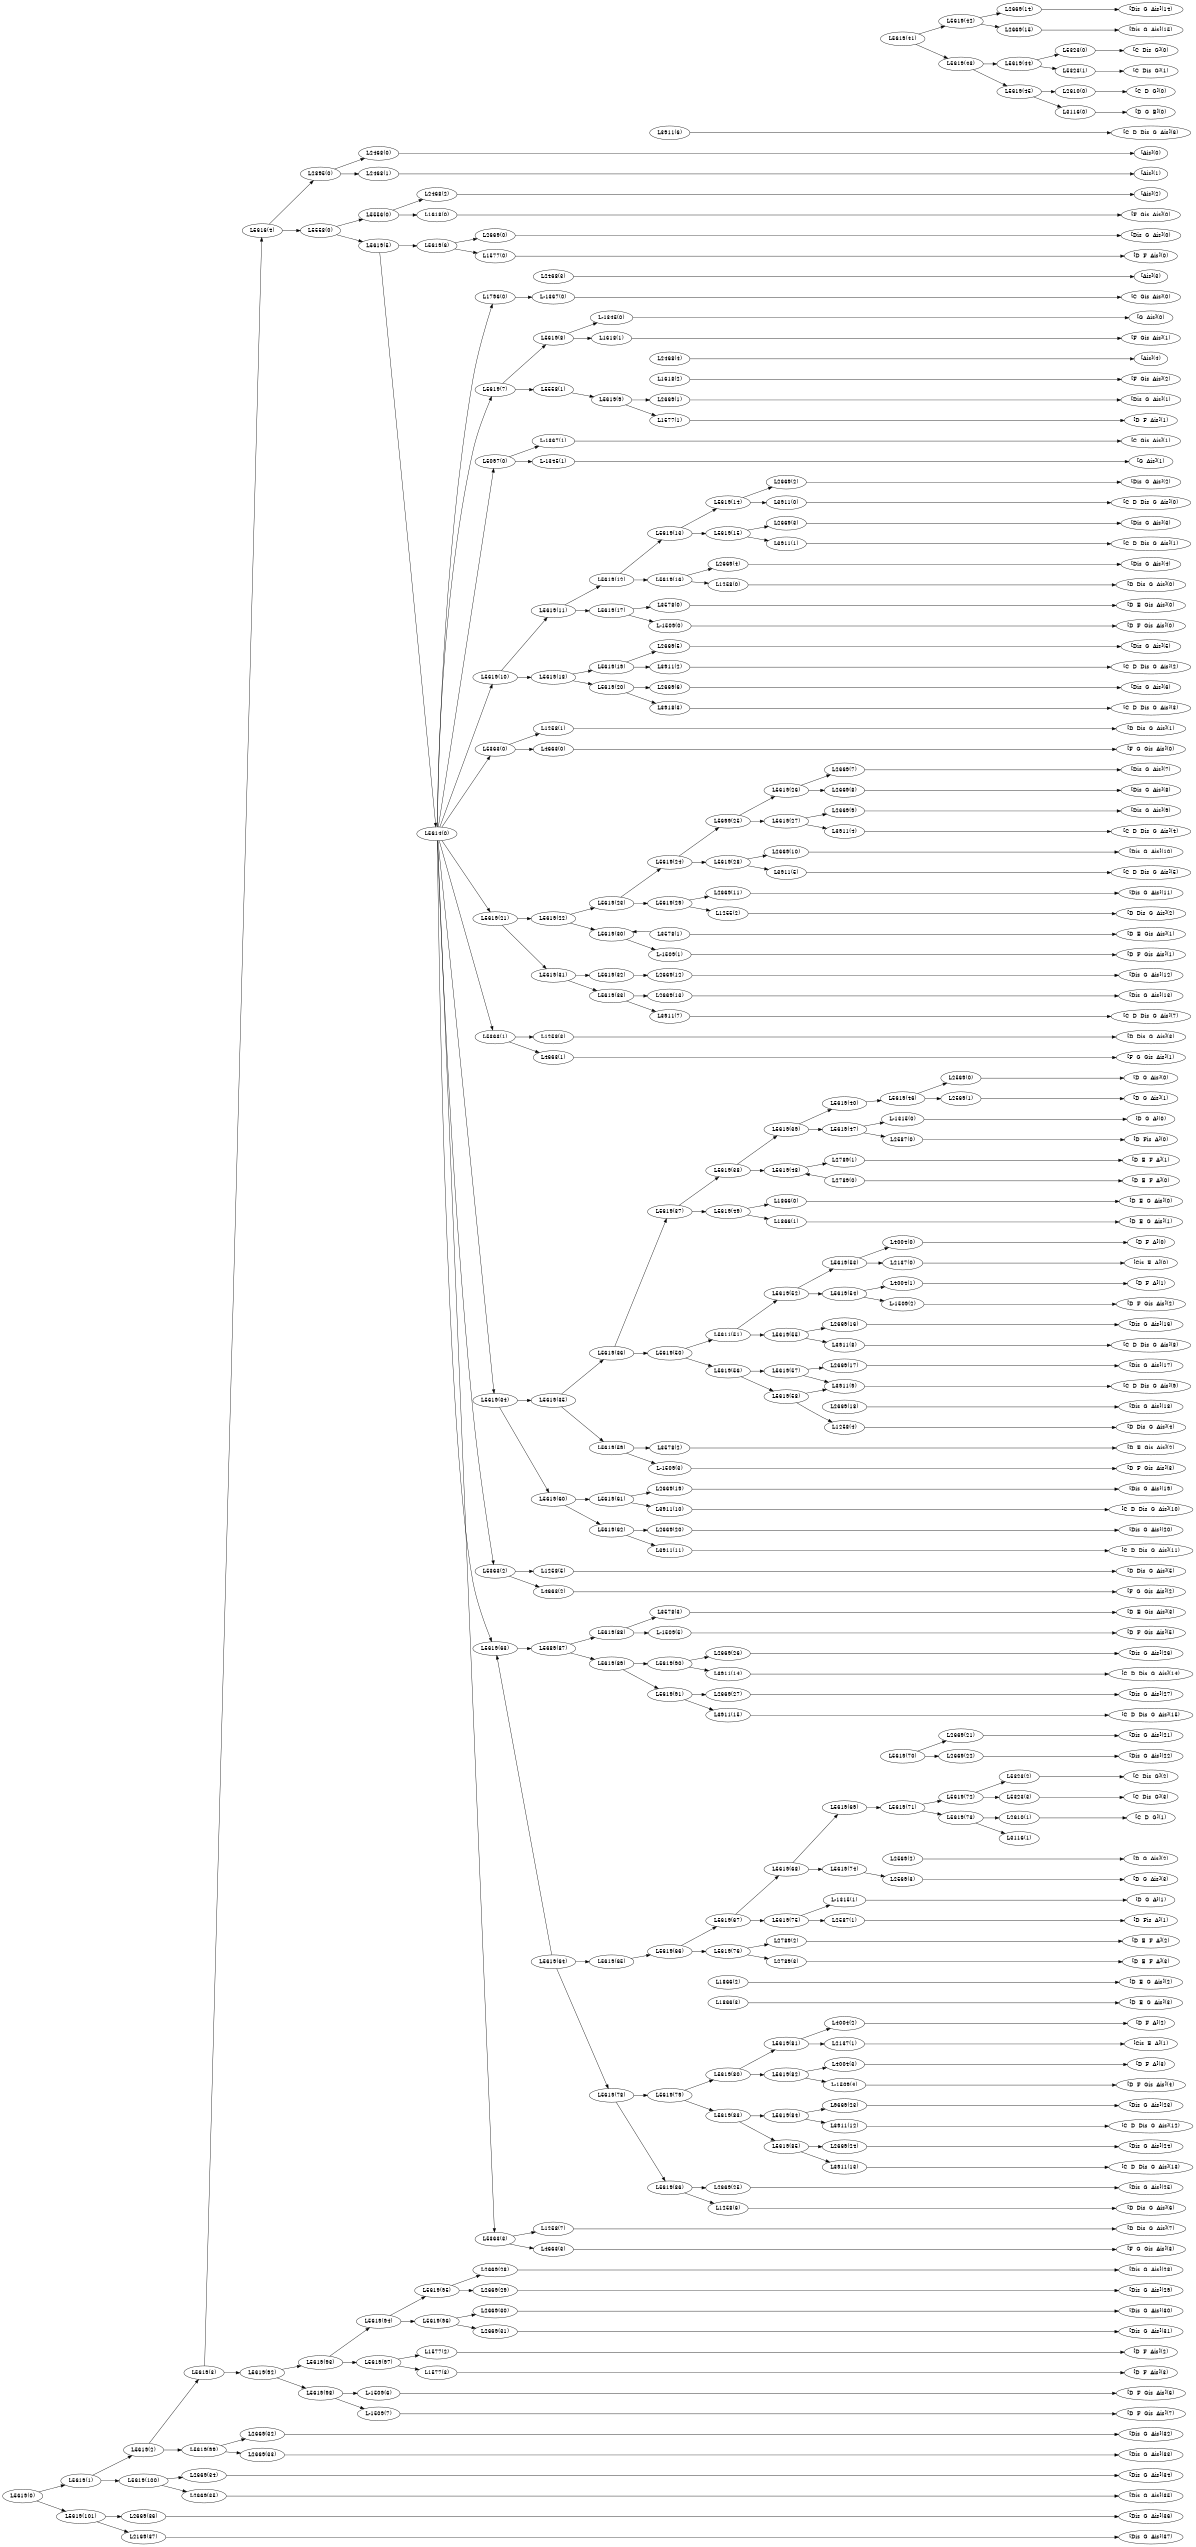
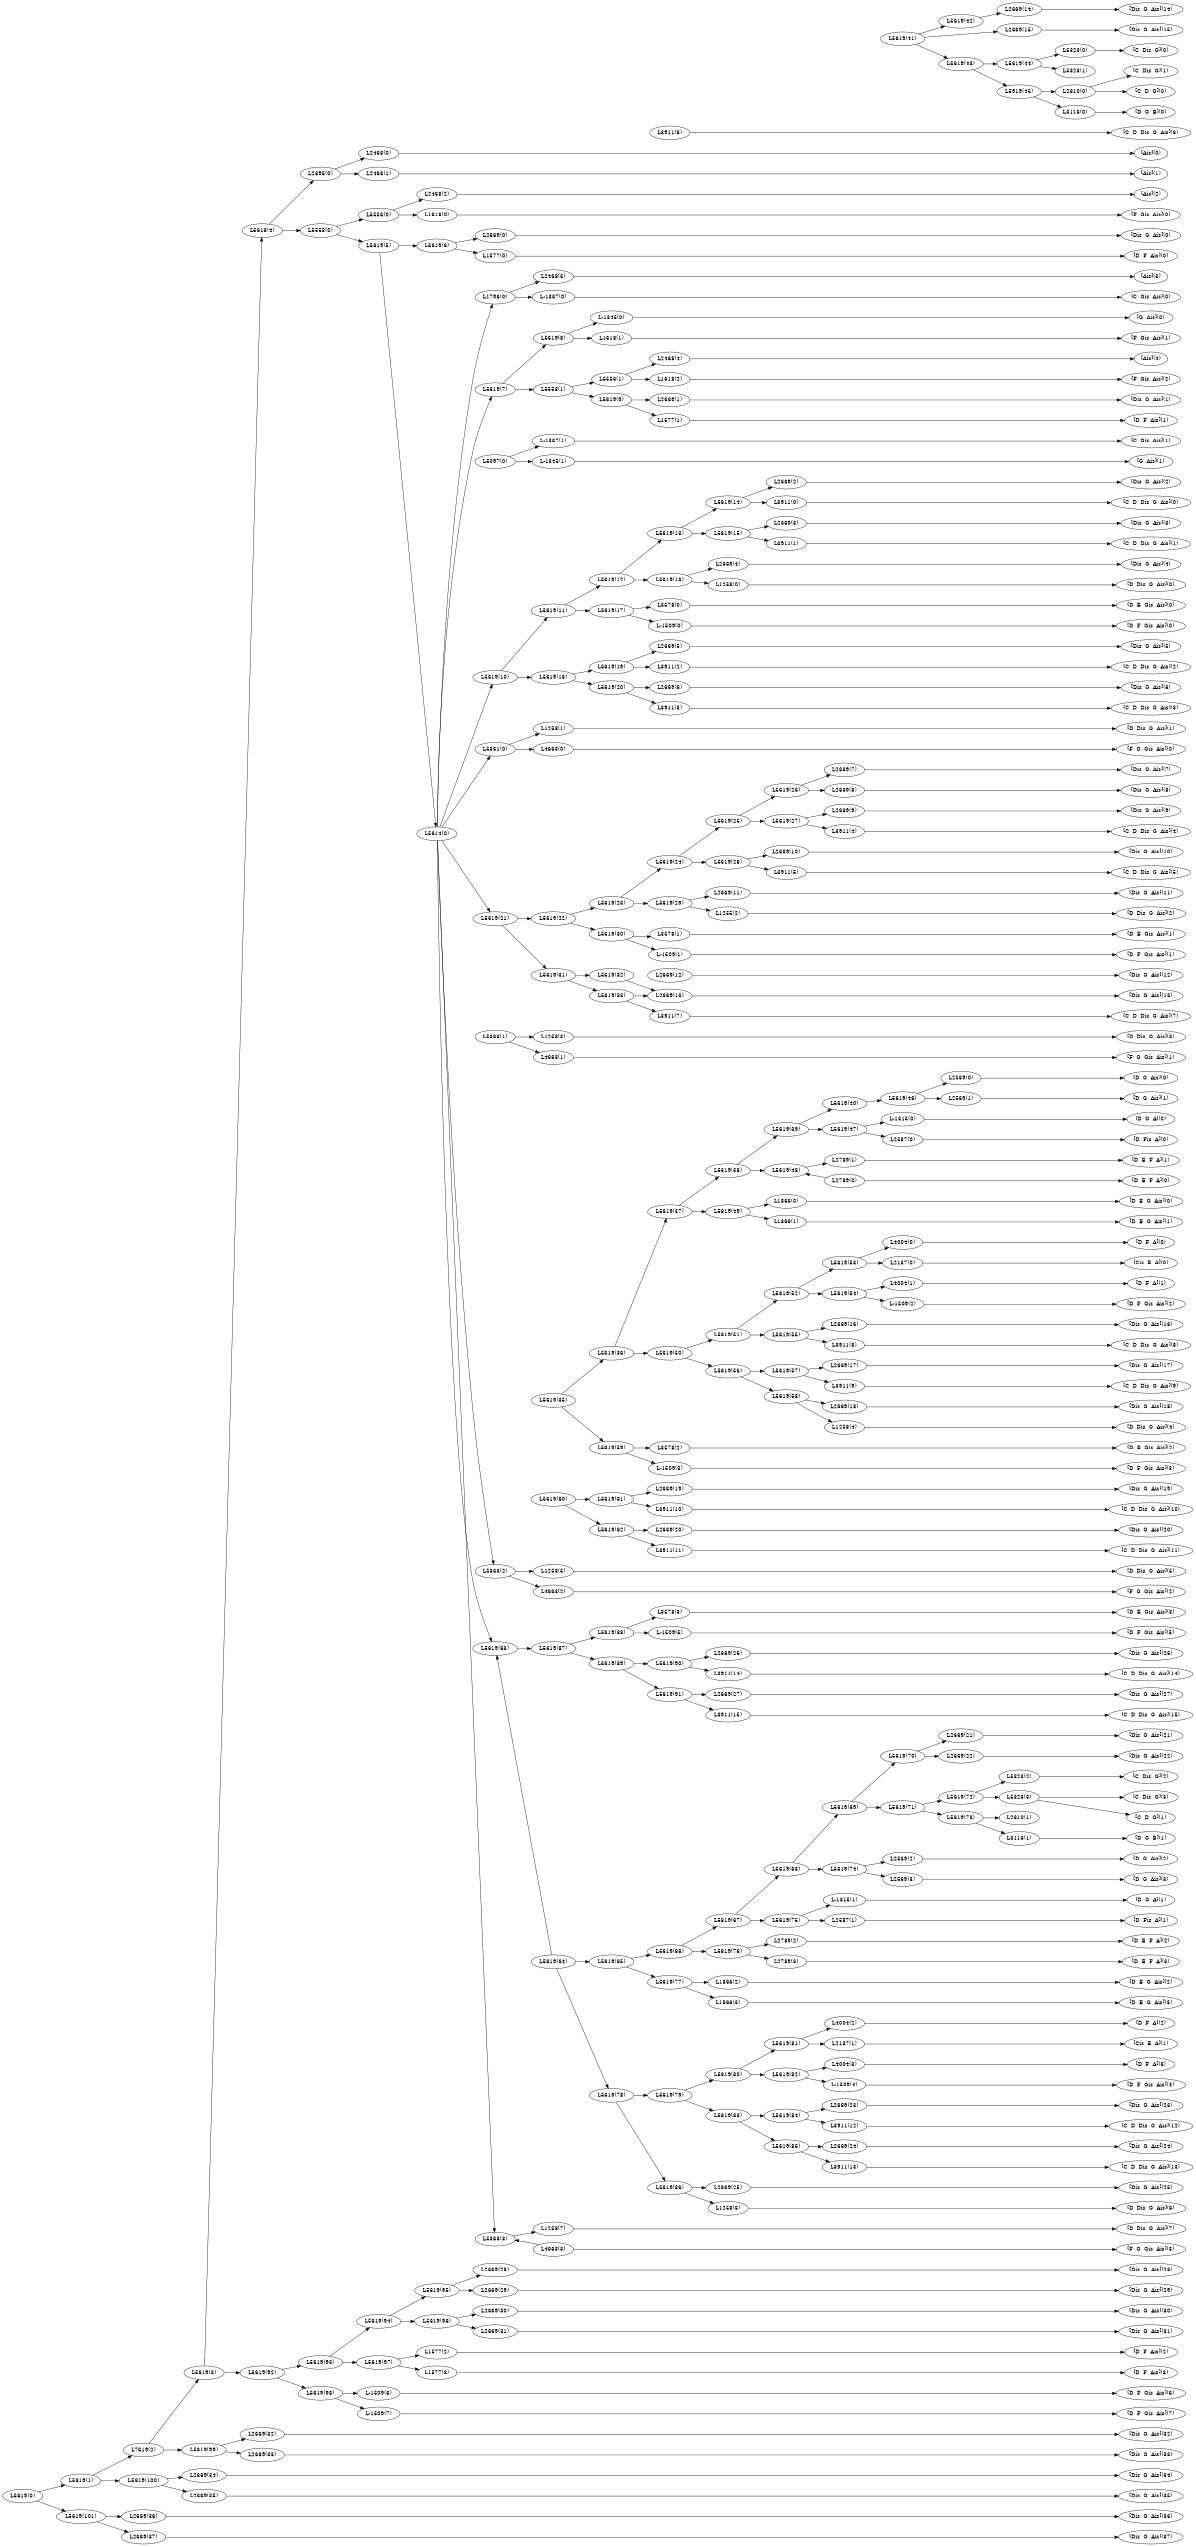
(988, 25) -> (959, 35)
(1107, 71) -> (1108, 82)
(1019, 92) -> (1019, 92)
none -> (522, 288)
none -> (612, 379)
(466, 650) -> none
(670, 708) -> (670, 708)
(495, 749) -> (495, 749)
(728, 821) -> (728, 821)
(644, 932) -> (640, 937)
(466, 934) -> none
(639, 975) -> (639, 985)
(728, 1335) -> (728, 1335)
(814, 1392) -> (813, 1401)
(495, 1400) -> none
(553, 1649) -> (553, 1649)
none -> (872, 1783)
(1081, 1818) -> (1082, 1807)
none -> (1151, 1838)
none -> (872, 1864)
none -> (670, 1982)
(844, 2106) -> (844, 2106)
(520, 2246) -> (529, 2243)
(144, 2450) -> (144, 2450)
(144, 2537) -> (144, 2537)
